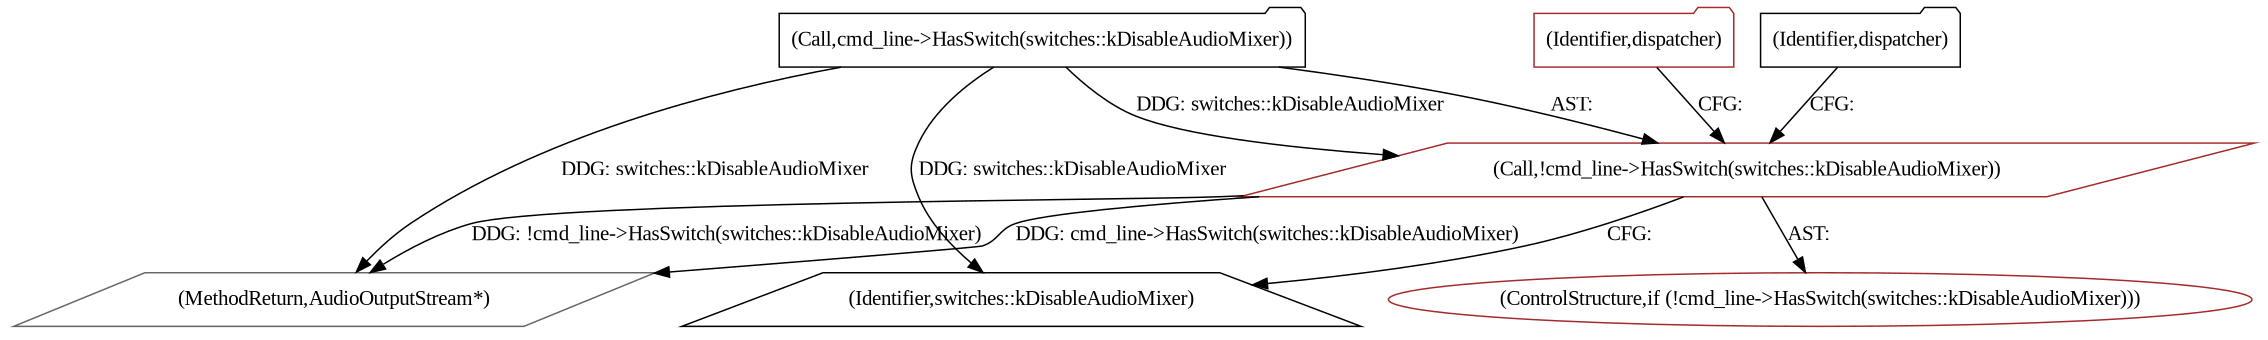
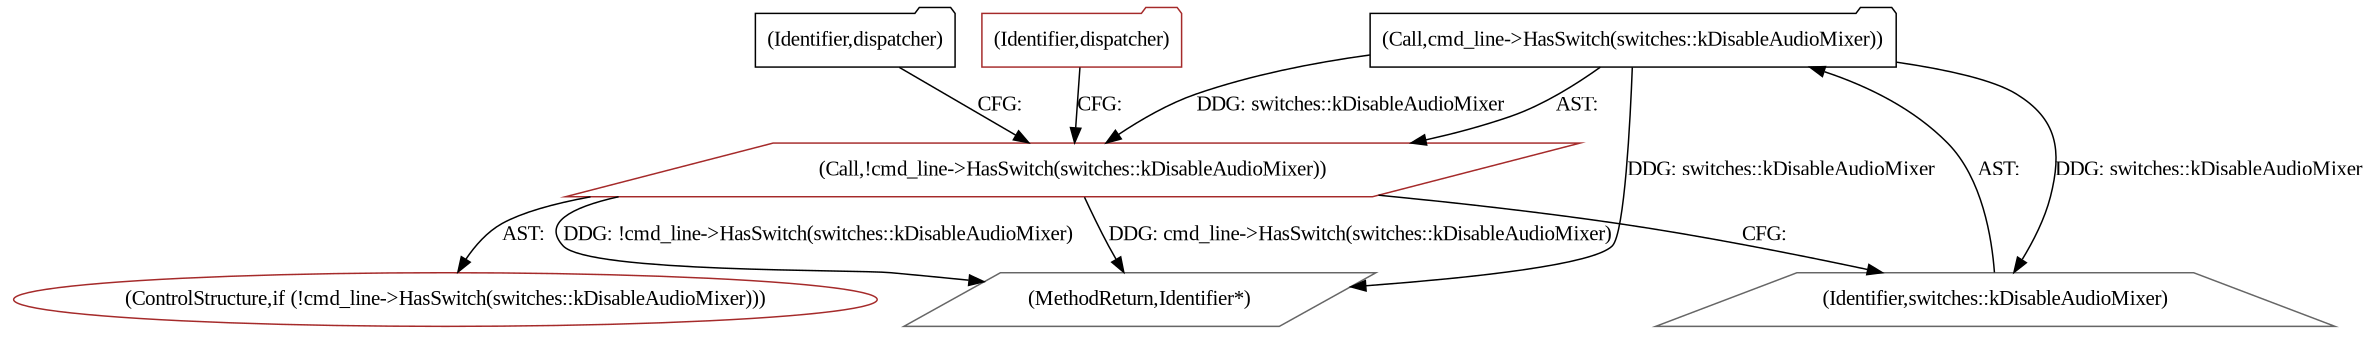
none -> (1946, 142)
(334, 300) -> (1140, 300)
(1021, 300) -> (1995, 300)
